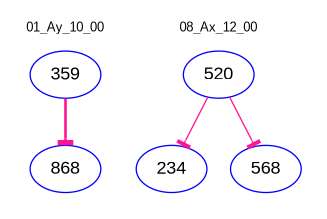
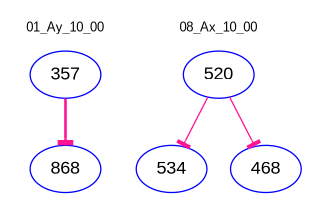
(219, 28) -> (219, 28)
(65, 75) -> (65, 75)
(172, 169) -> (172, 169)
(266, 169) -> (266, 169)
